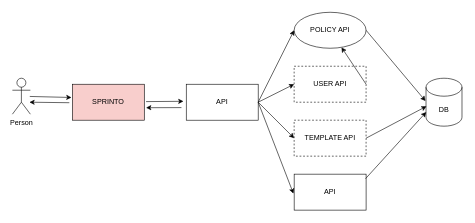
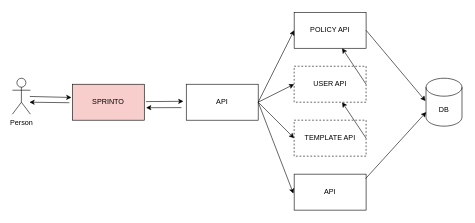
(330, 30) -> (330, 30)
(395, 123) -> (356, 122)
